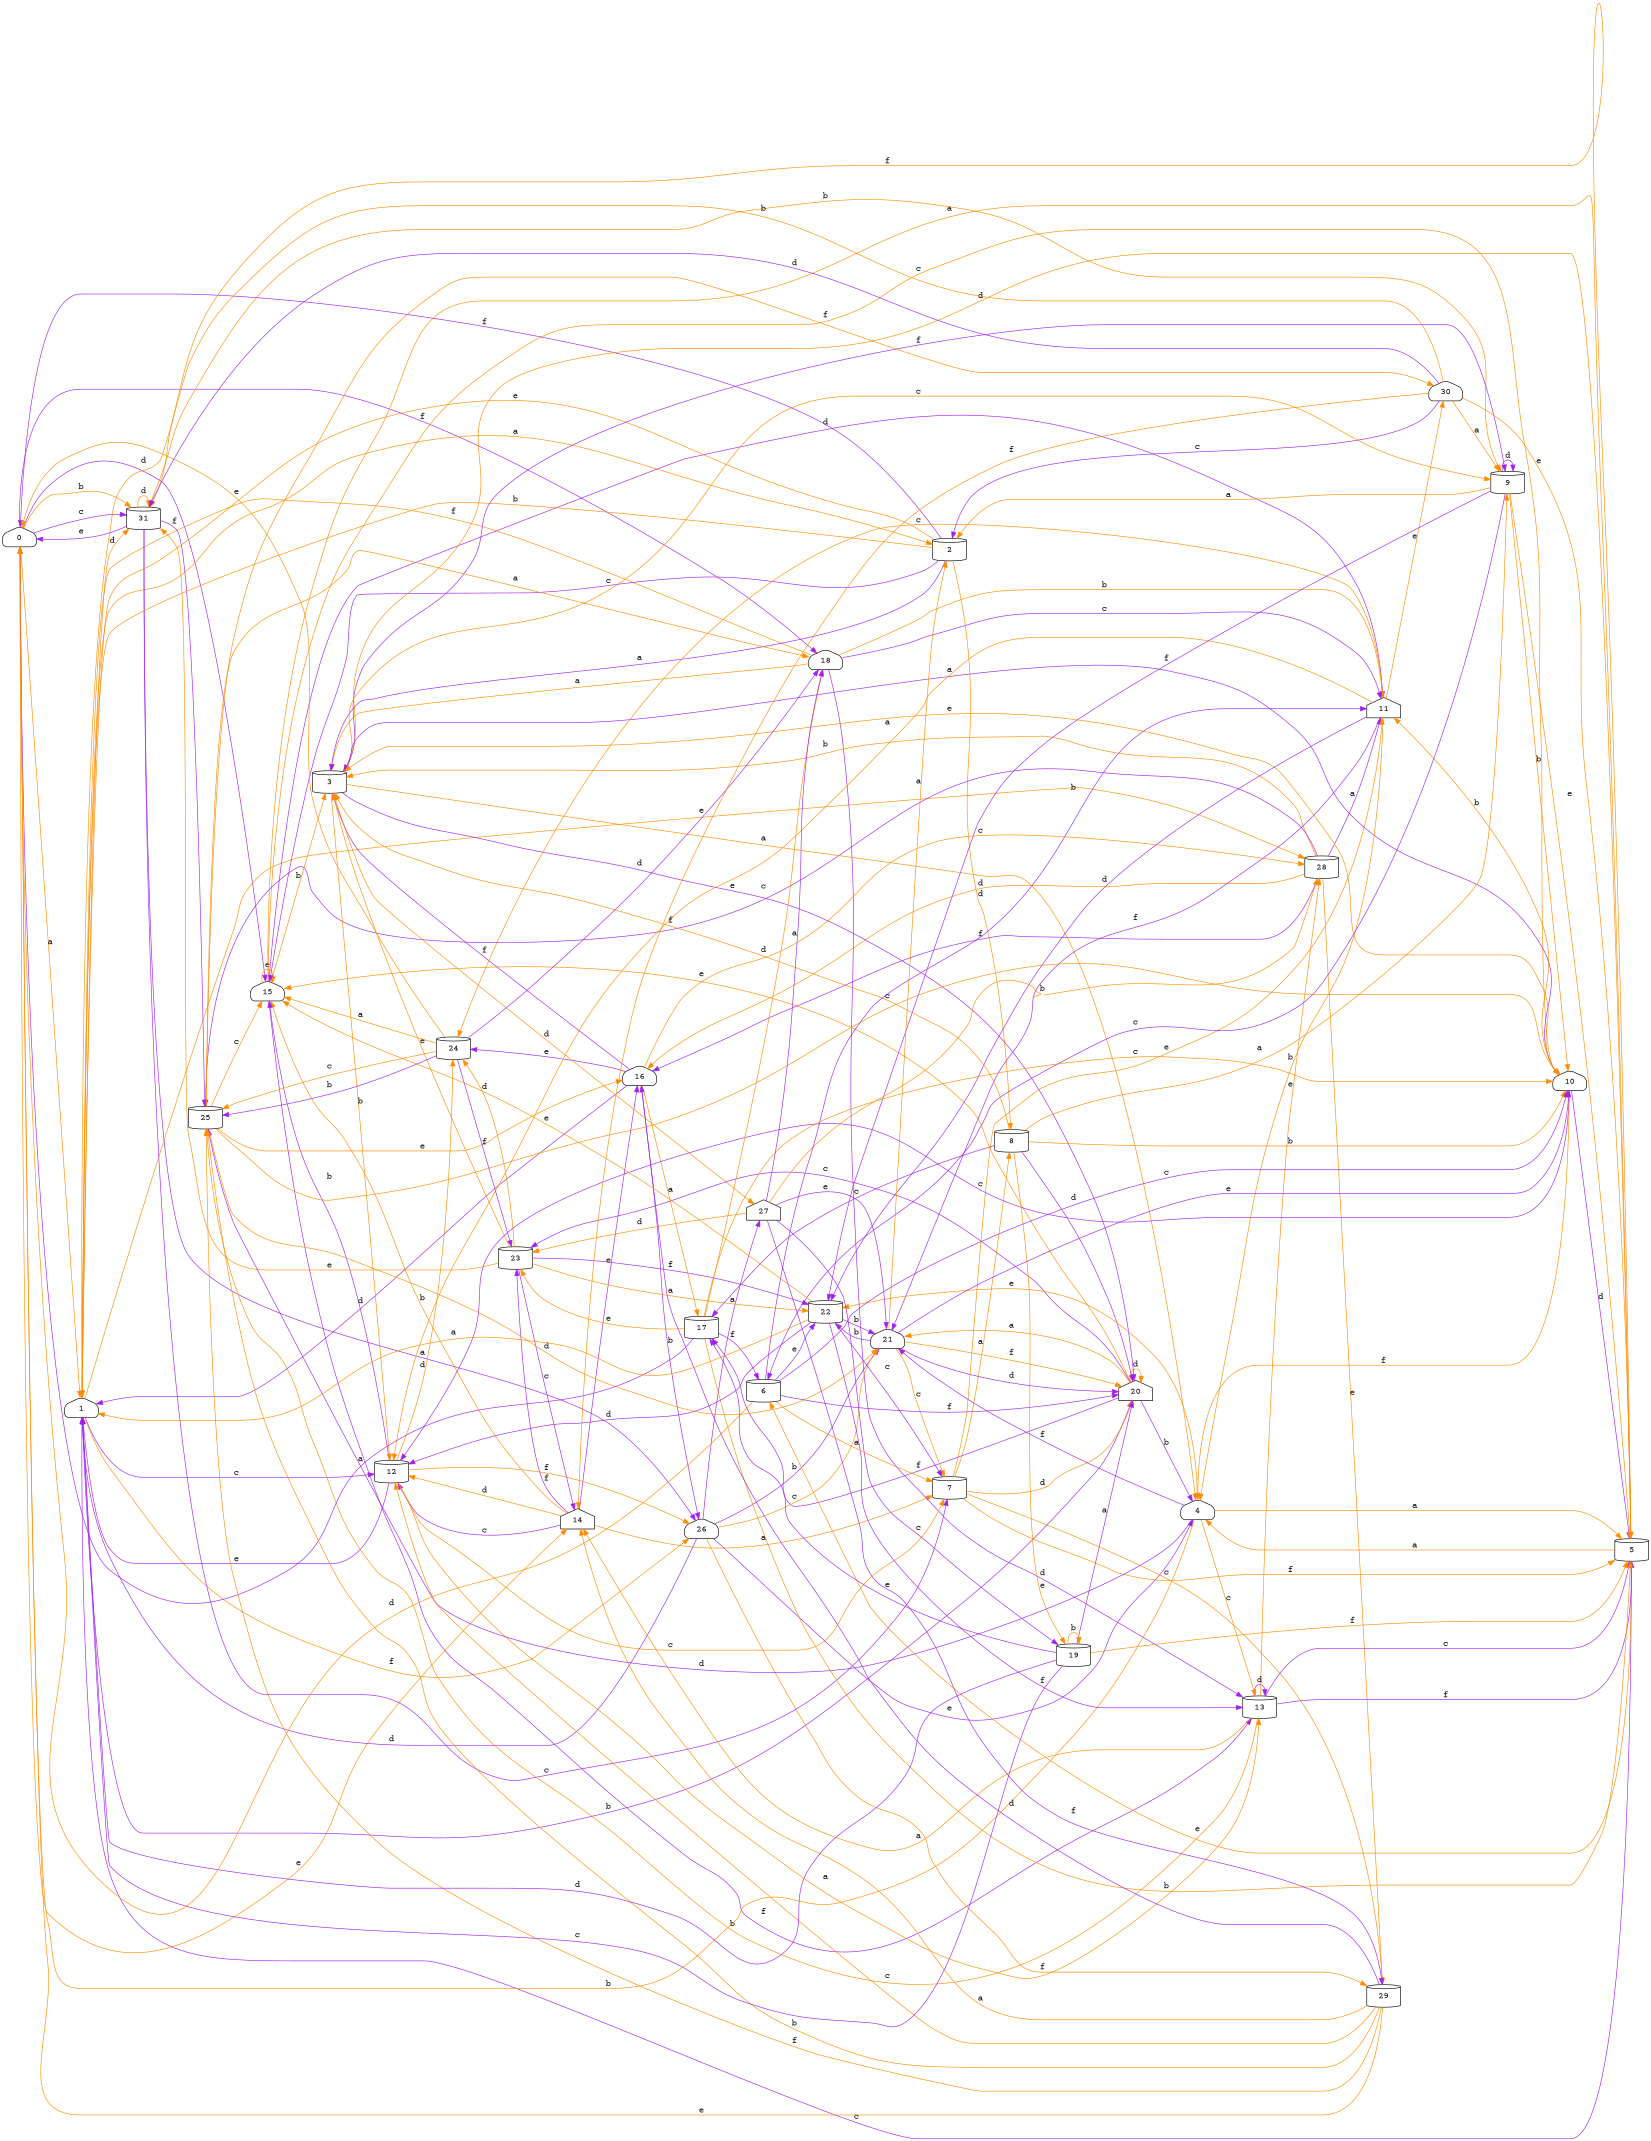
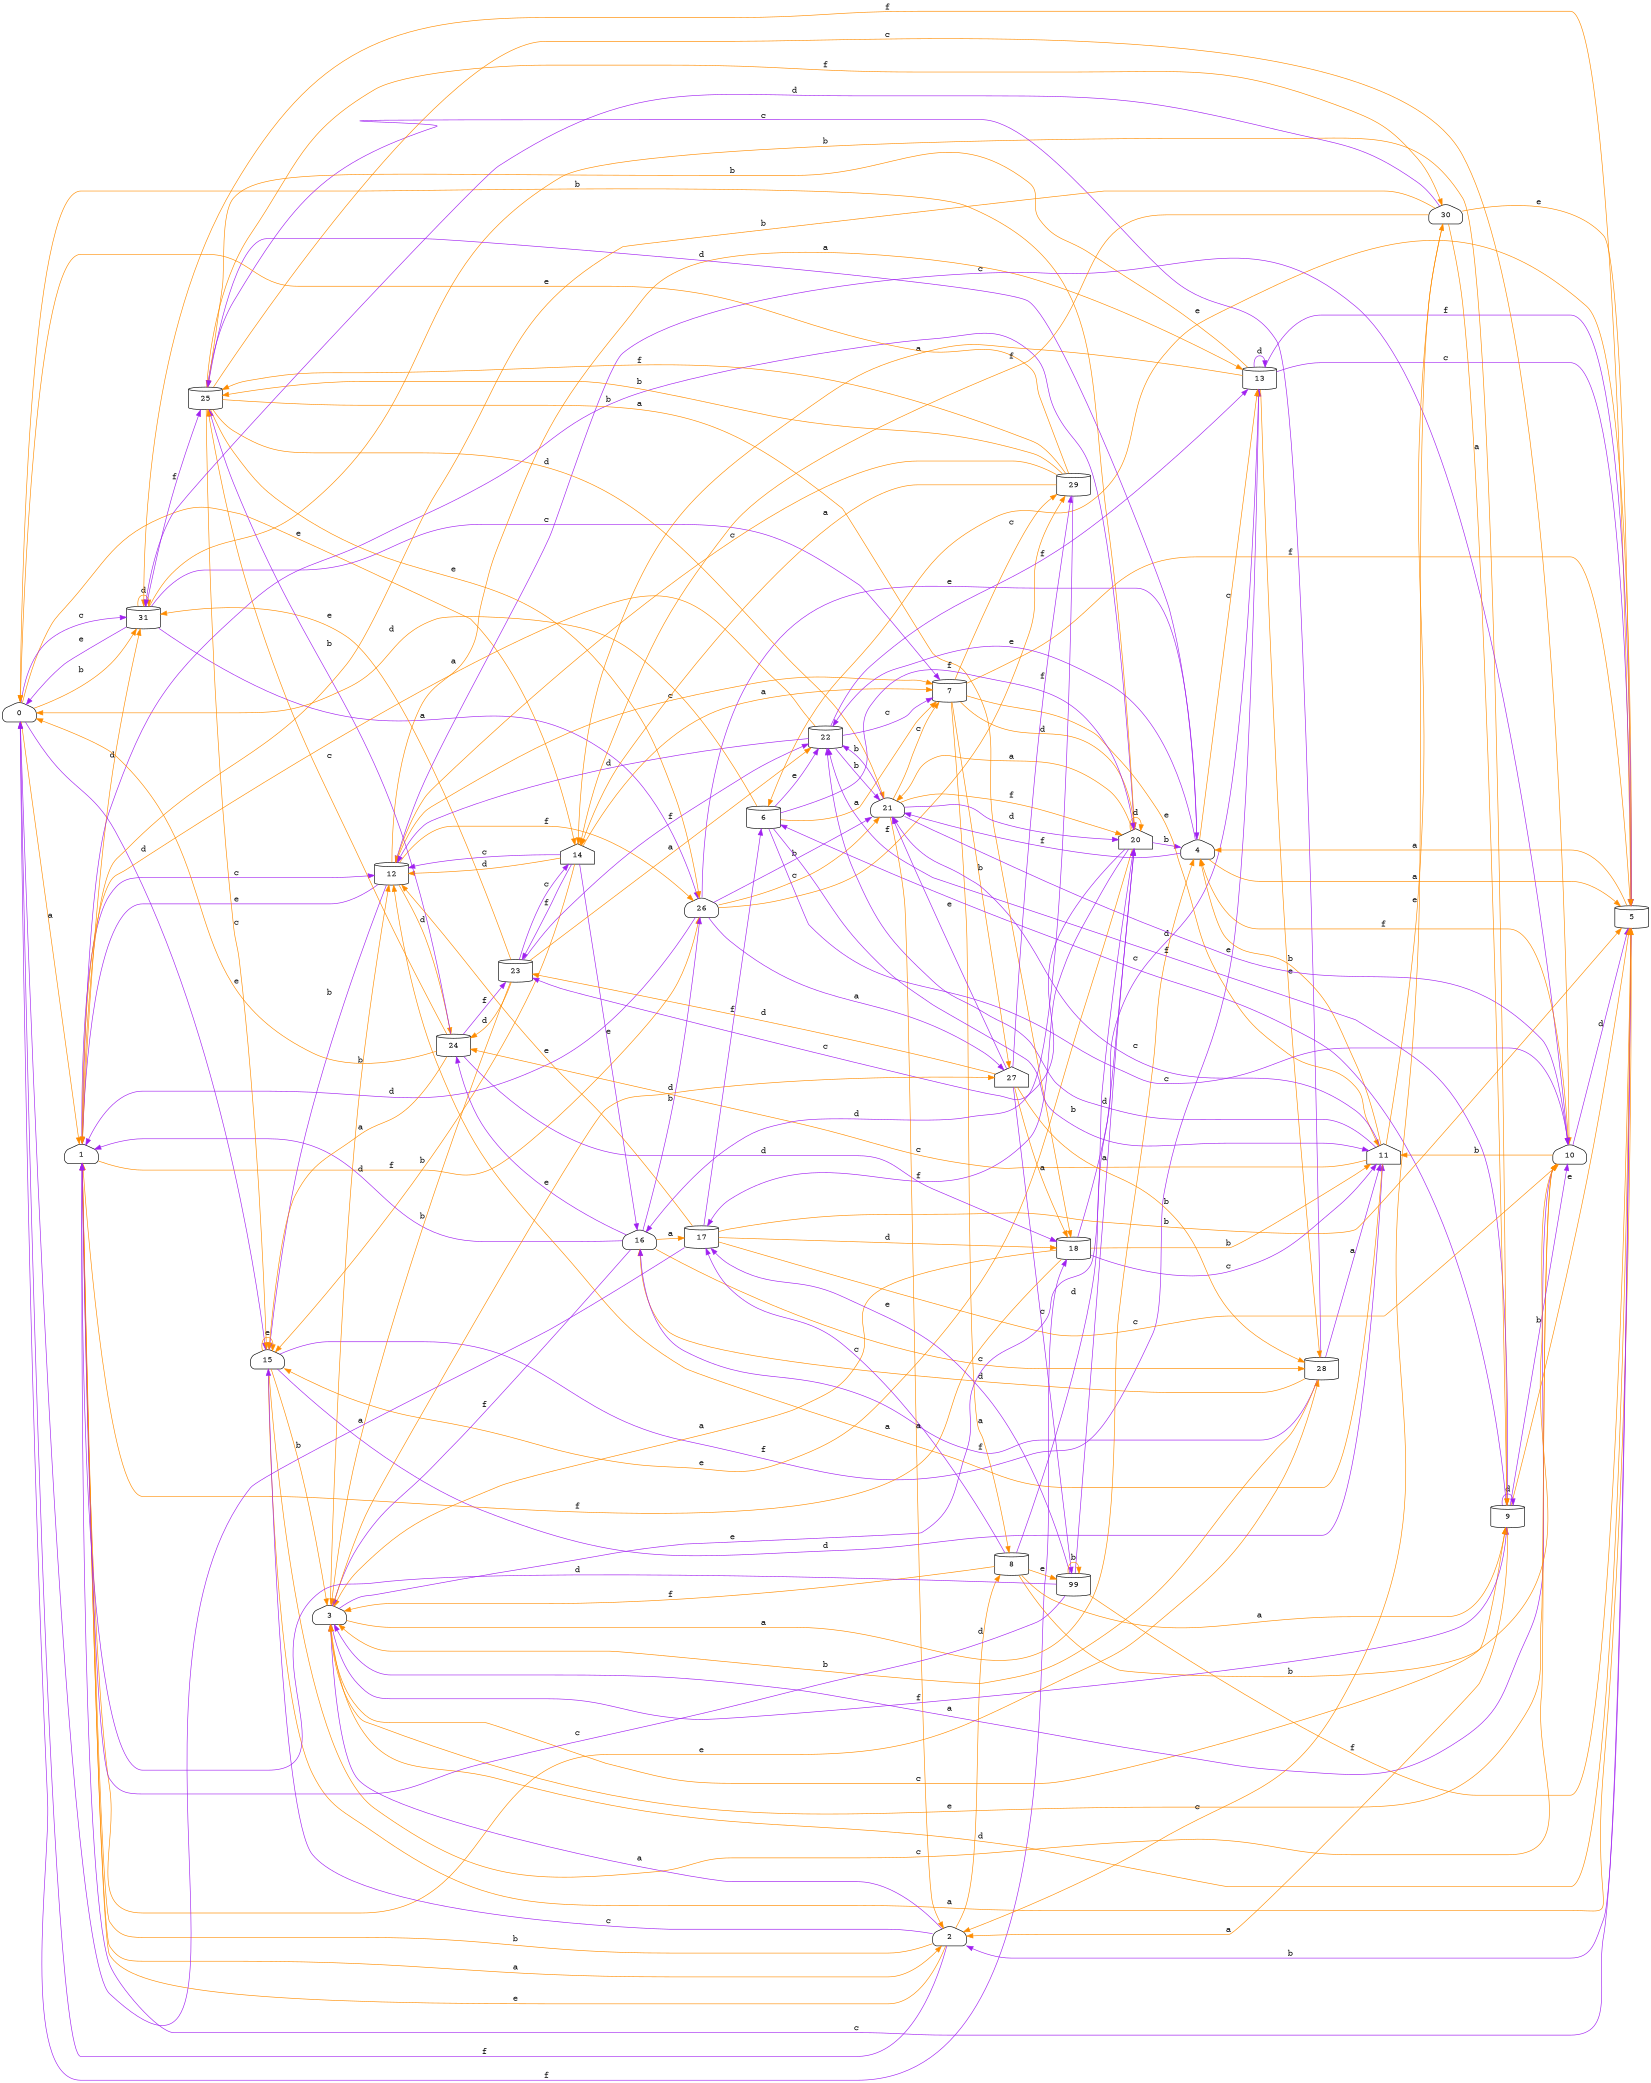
(1187, 452) -> (1400, 1189)
(950, 550) -> (950, 1937)
(826, 660) -> (1074, 1248)
(1537, 765) -> (1537, 1346)
(329, 782) -> (329, 1615)
none -> (979, 873)
(1136, 918) -> (1136, 1046)
(796, 952) -> (1034, 1157)
(422, 1041) -> (422, 1216)
(548, 1125) -> none
(422, 1151) -> (509, 597)
(1096, 1310) -> (1055, 658)
(596, 1321) -> (547, 1059)
(1353, 1428) -> none
(1074, 1655) -> (1074, 1585)
(51, 1946) -> (606, 189)
none -> (1587, 1952)
